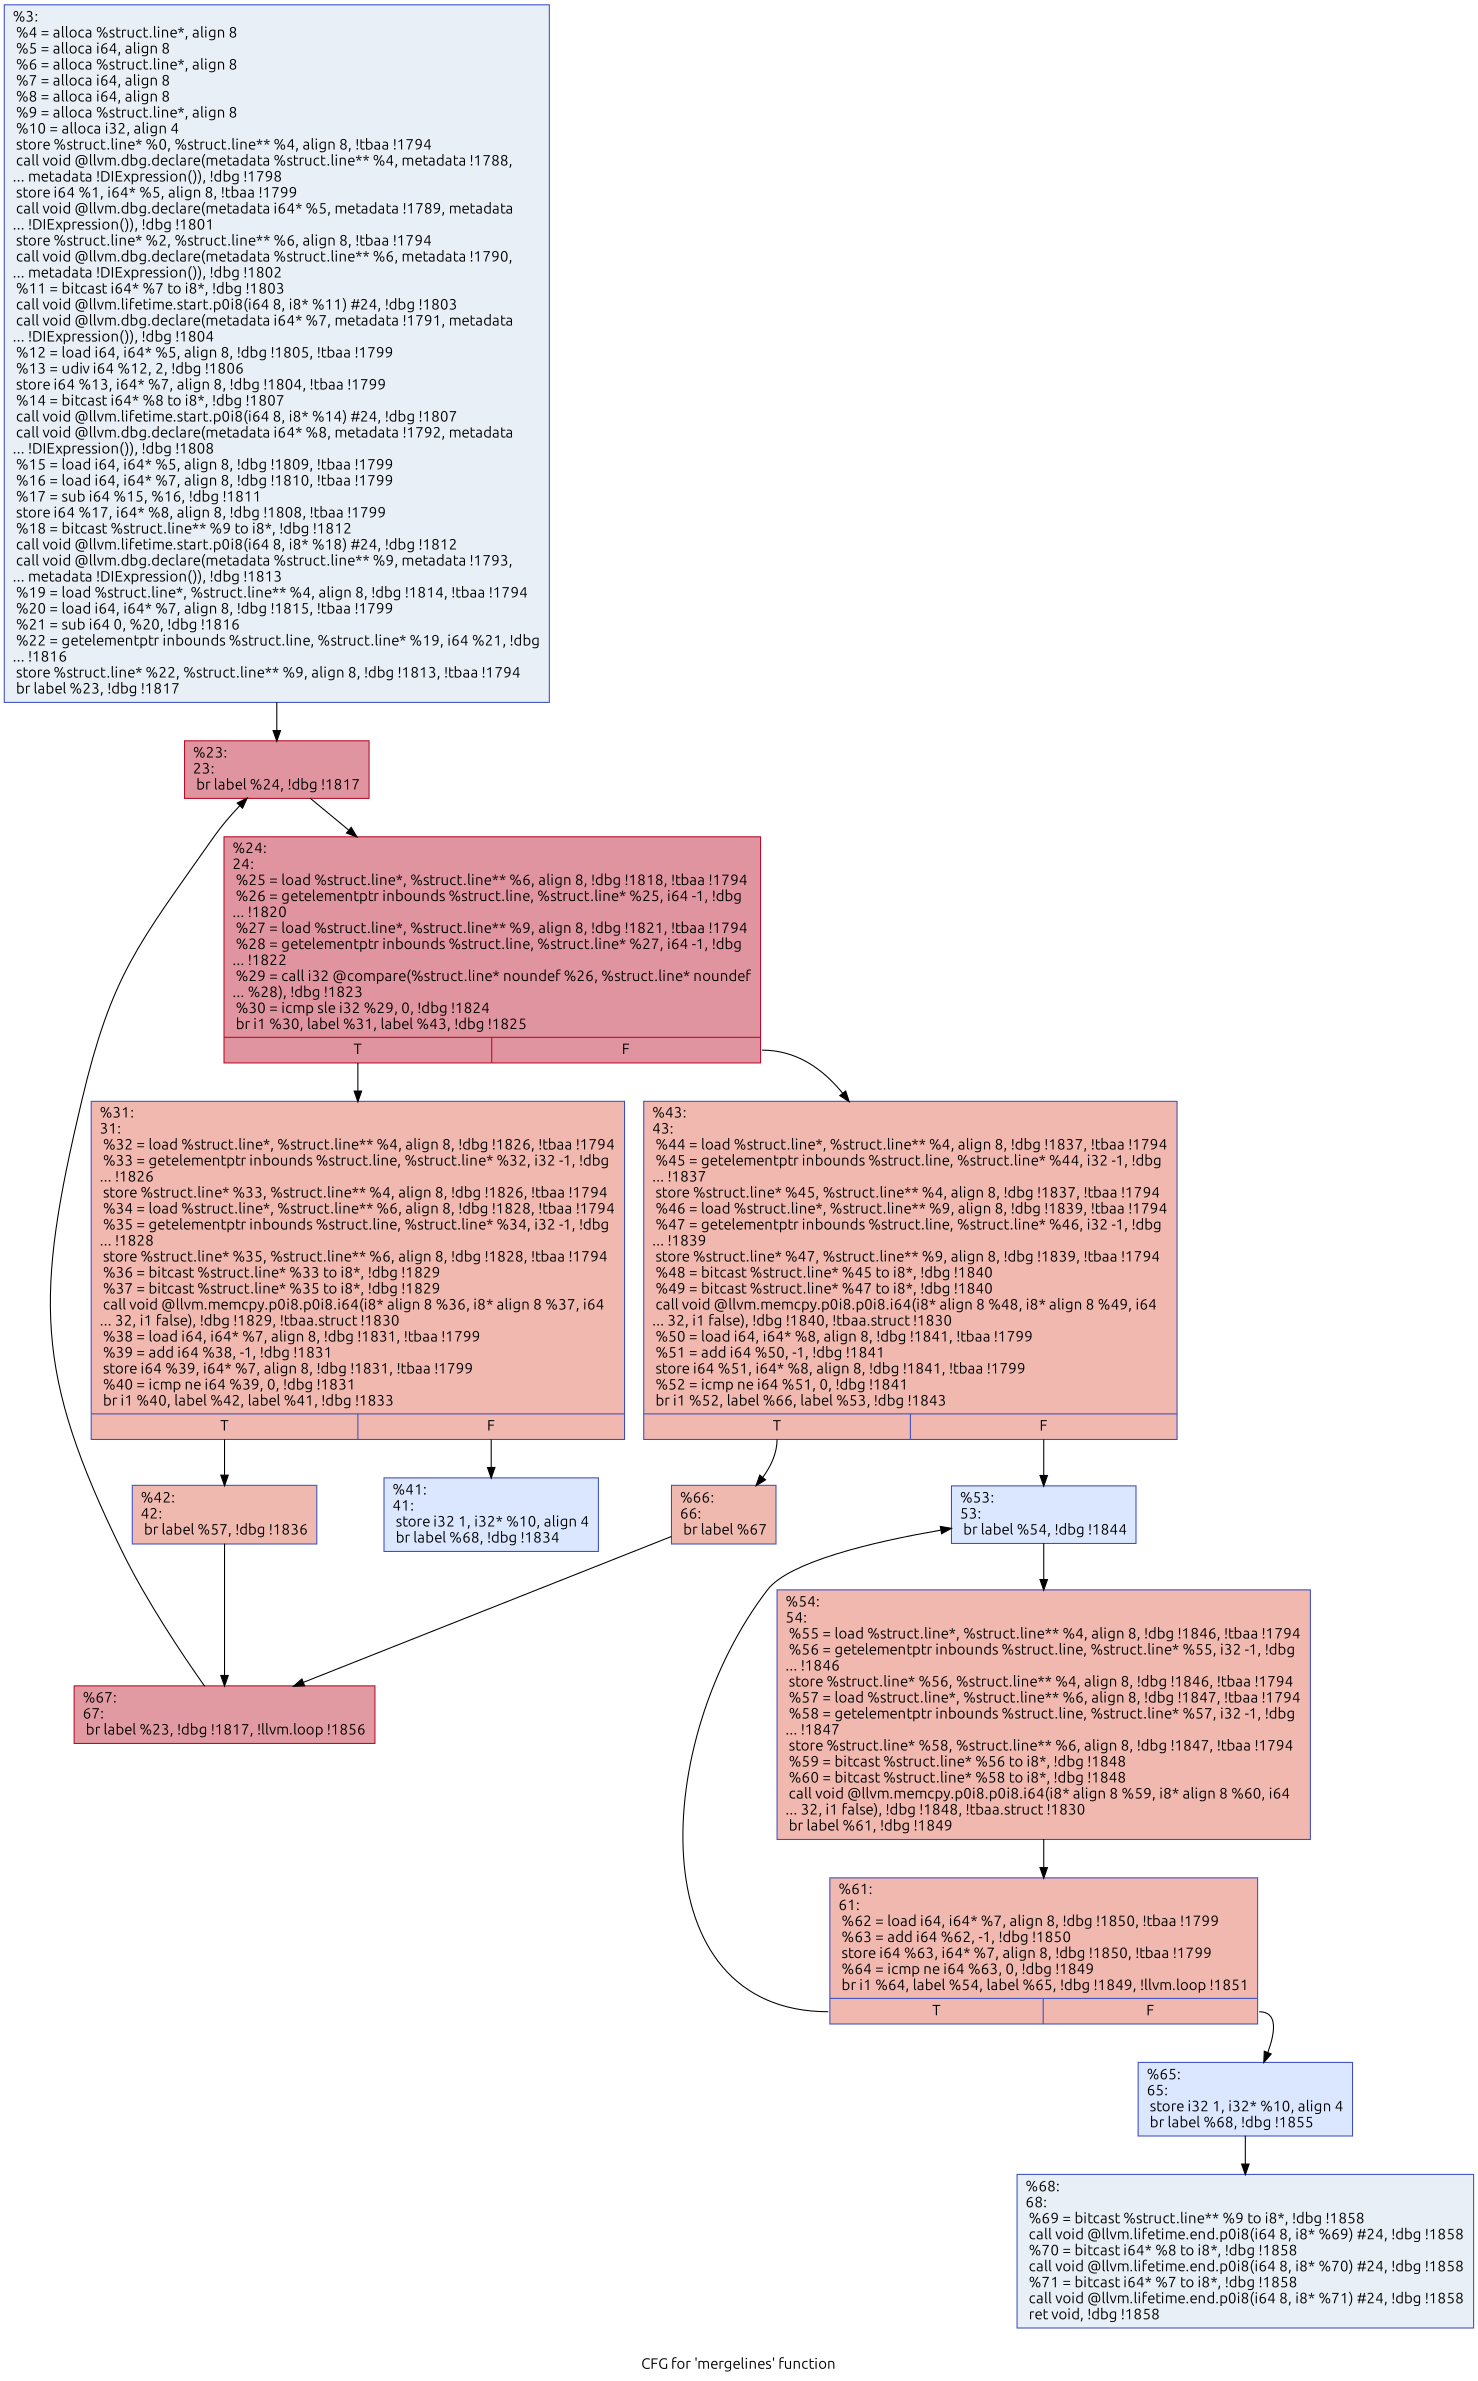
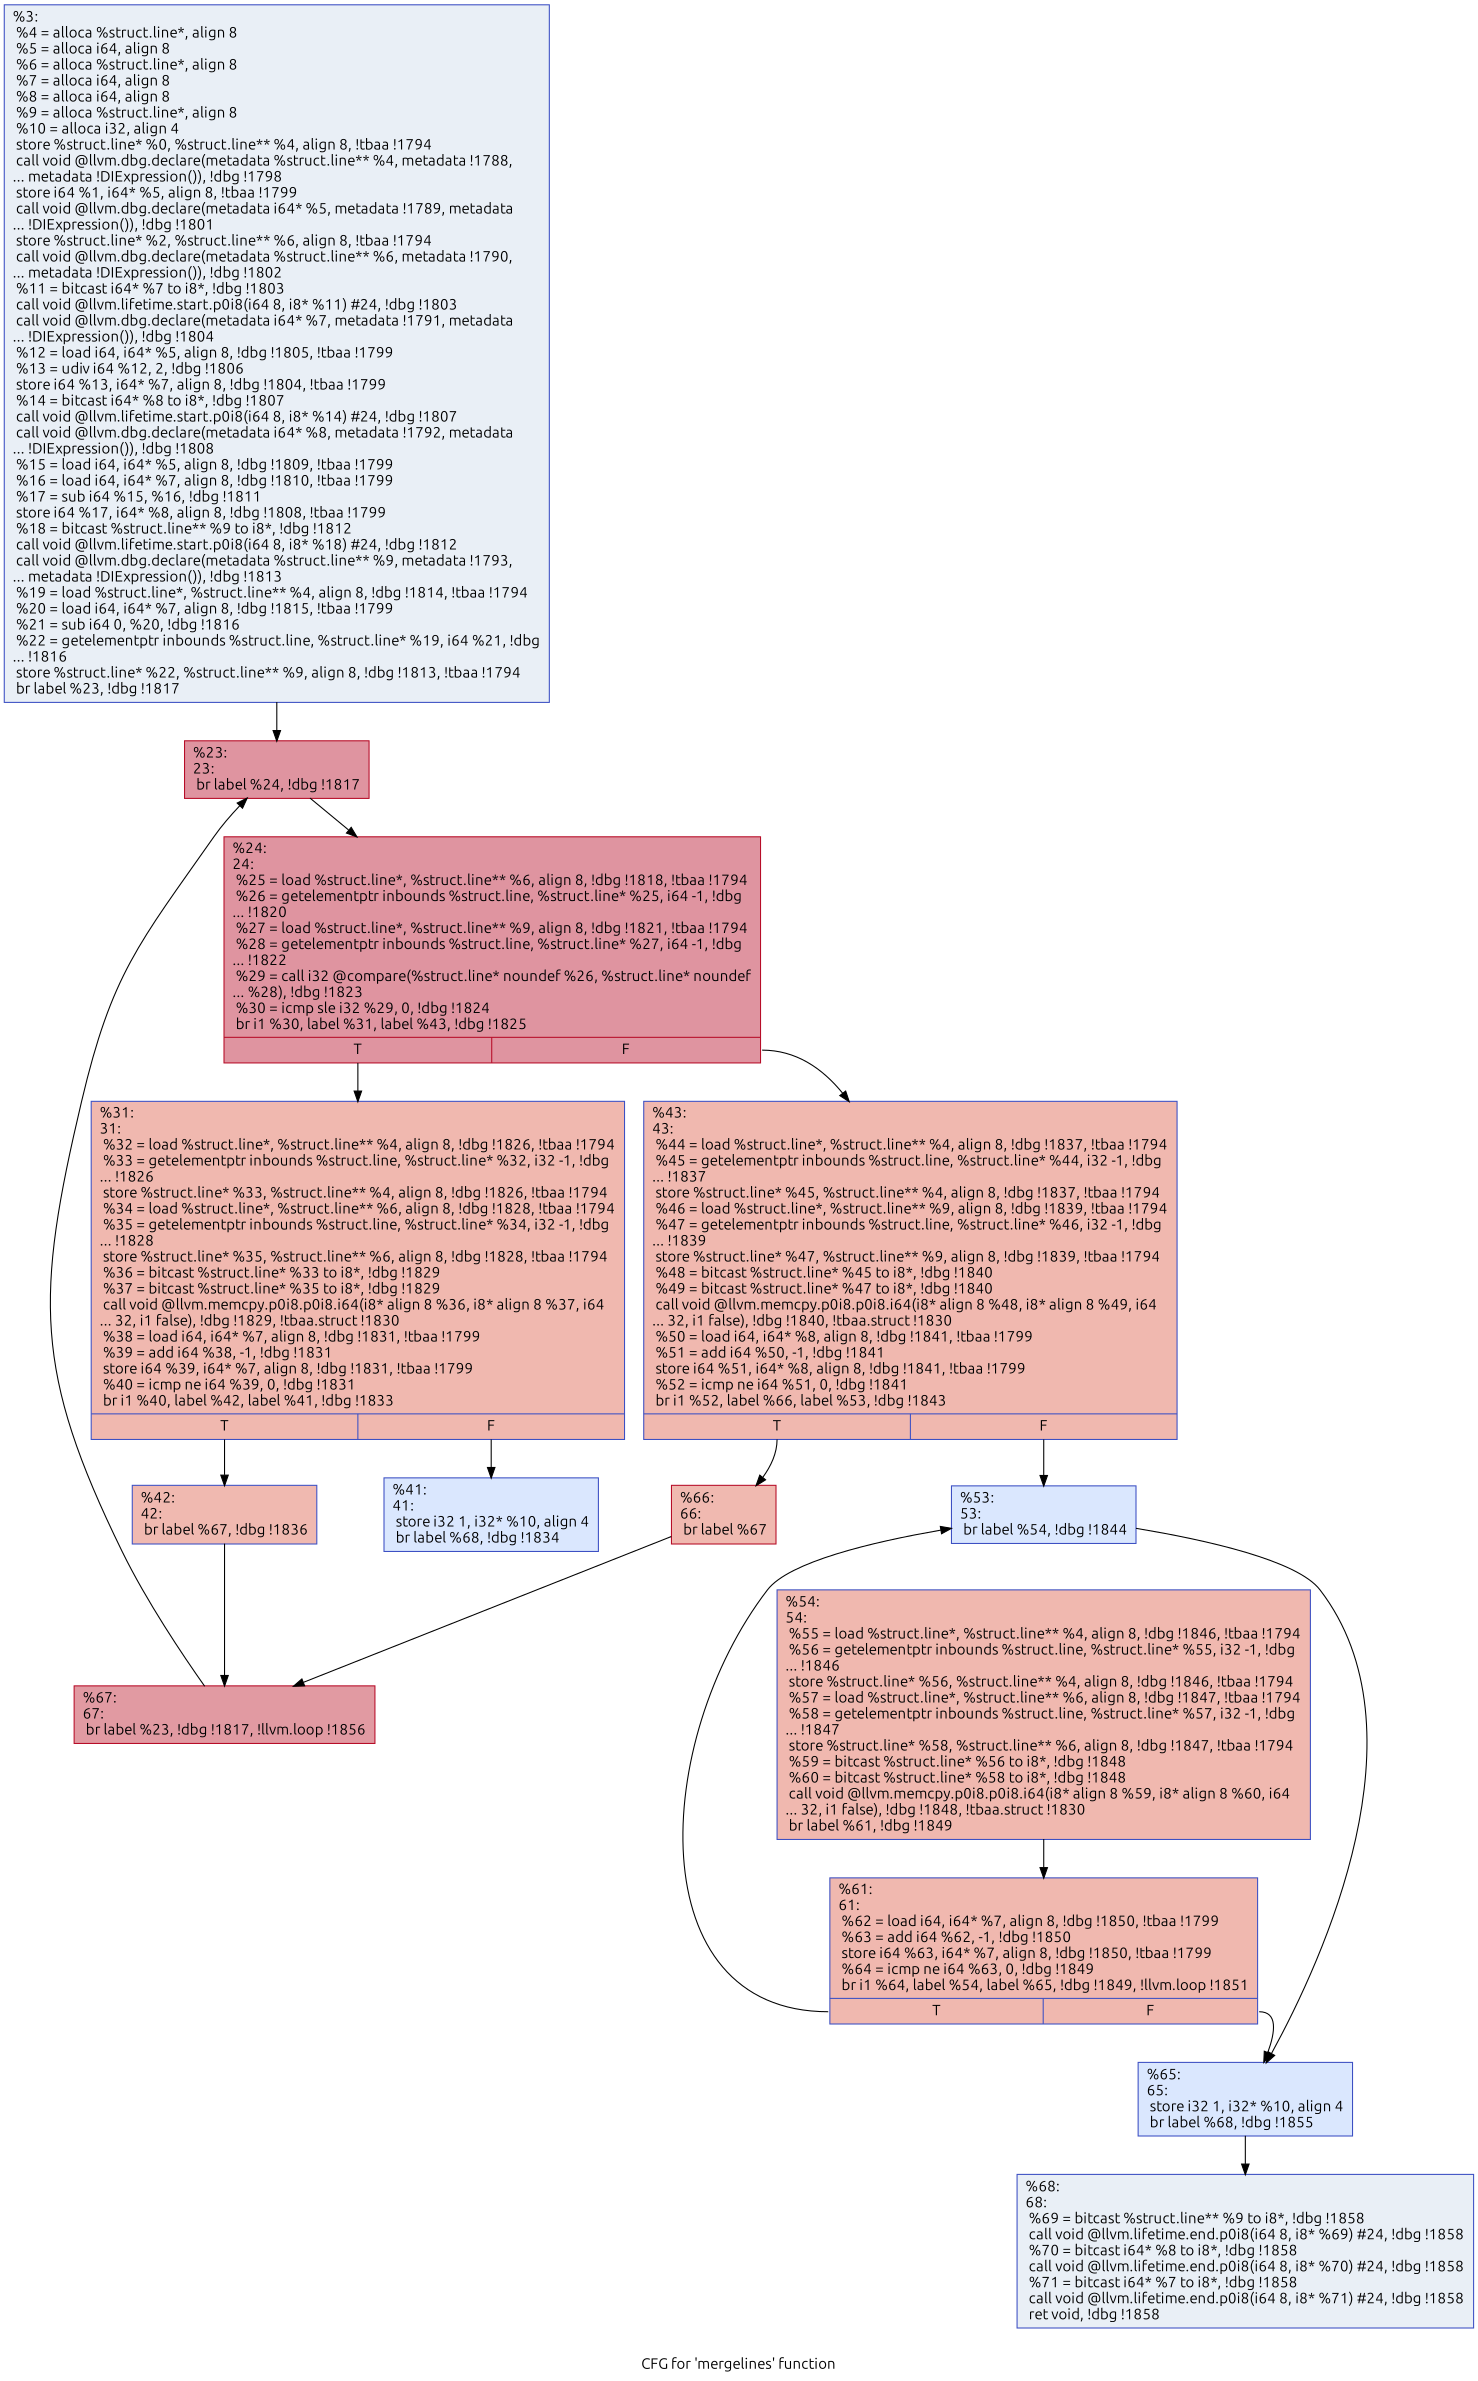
(724, 1515) -> (724, 1515)
(225, 1530) -> (225, 1530)
(1044, 1561) -> (1365, 1727)
